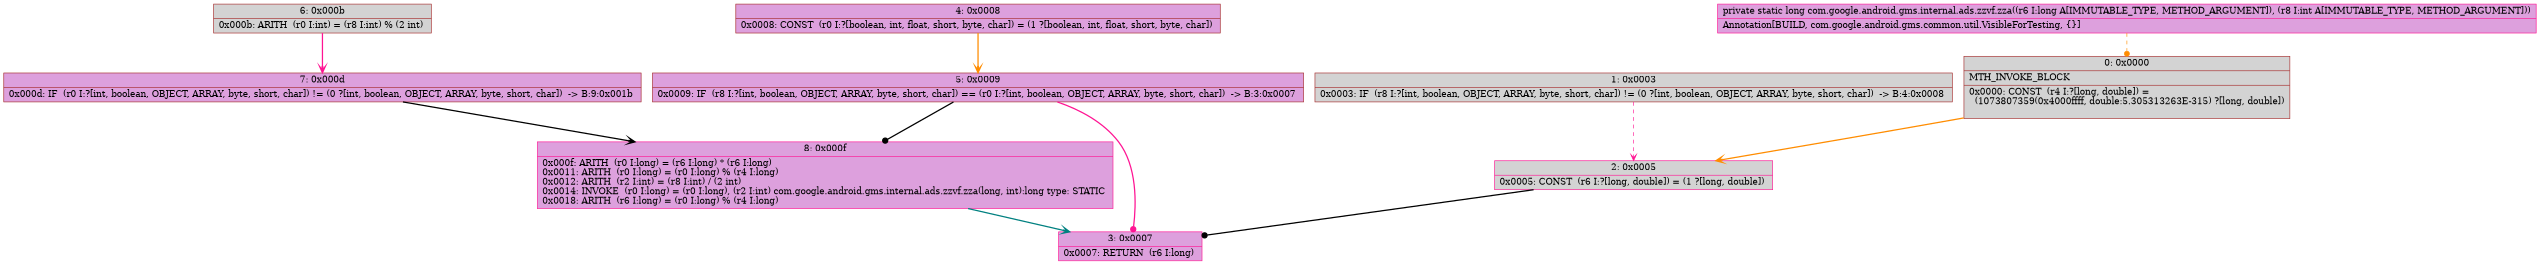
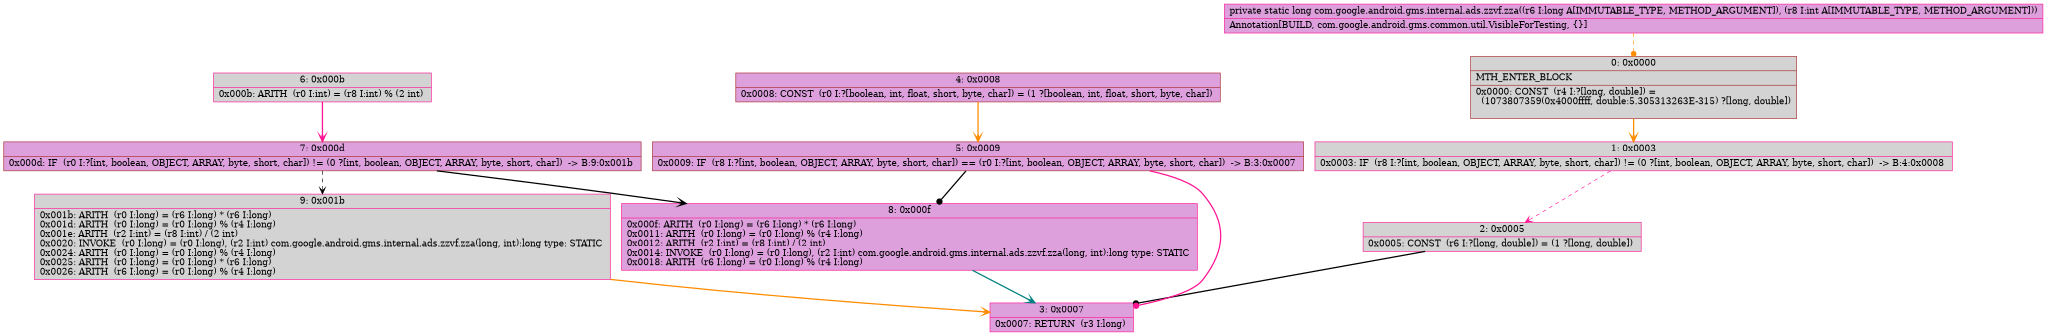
(322, 19) -> (322, 87)
(2019, 78) -> (1524, 78)
(1634, 87) -> (1634, 156)
(1843, 139) -> (1634, 127)
none -> (322, 237)
(1130, 253) -> (1062, 324)
